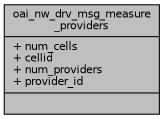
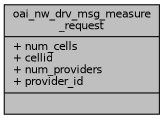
(82, 26) -> (82, 26)
